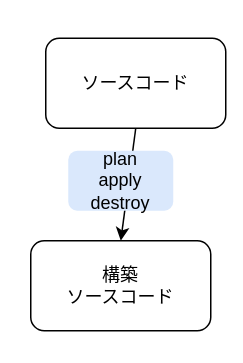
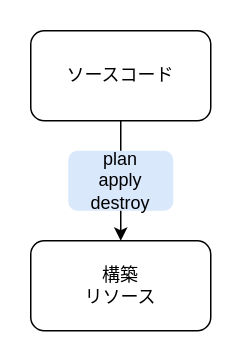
(136, 83) -> (121, 76)
(121, 286) -> (121, 286)
